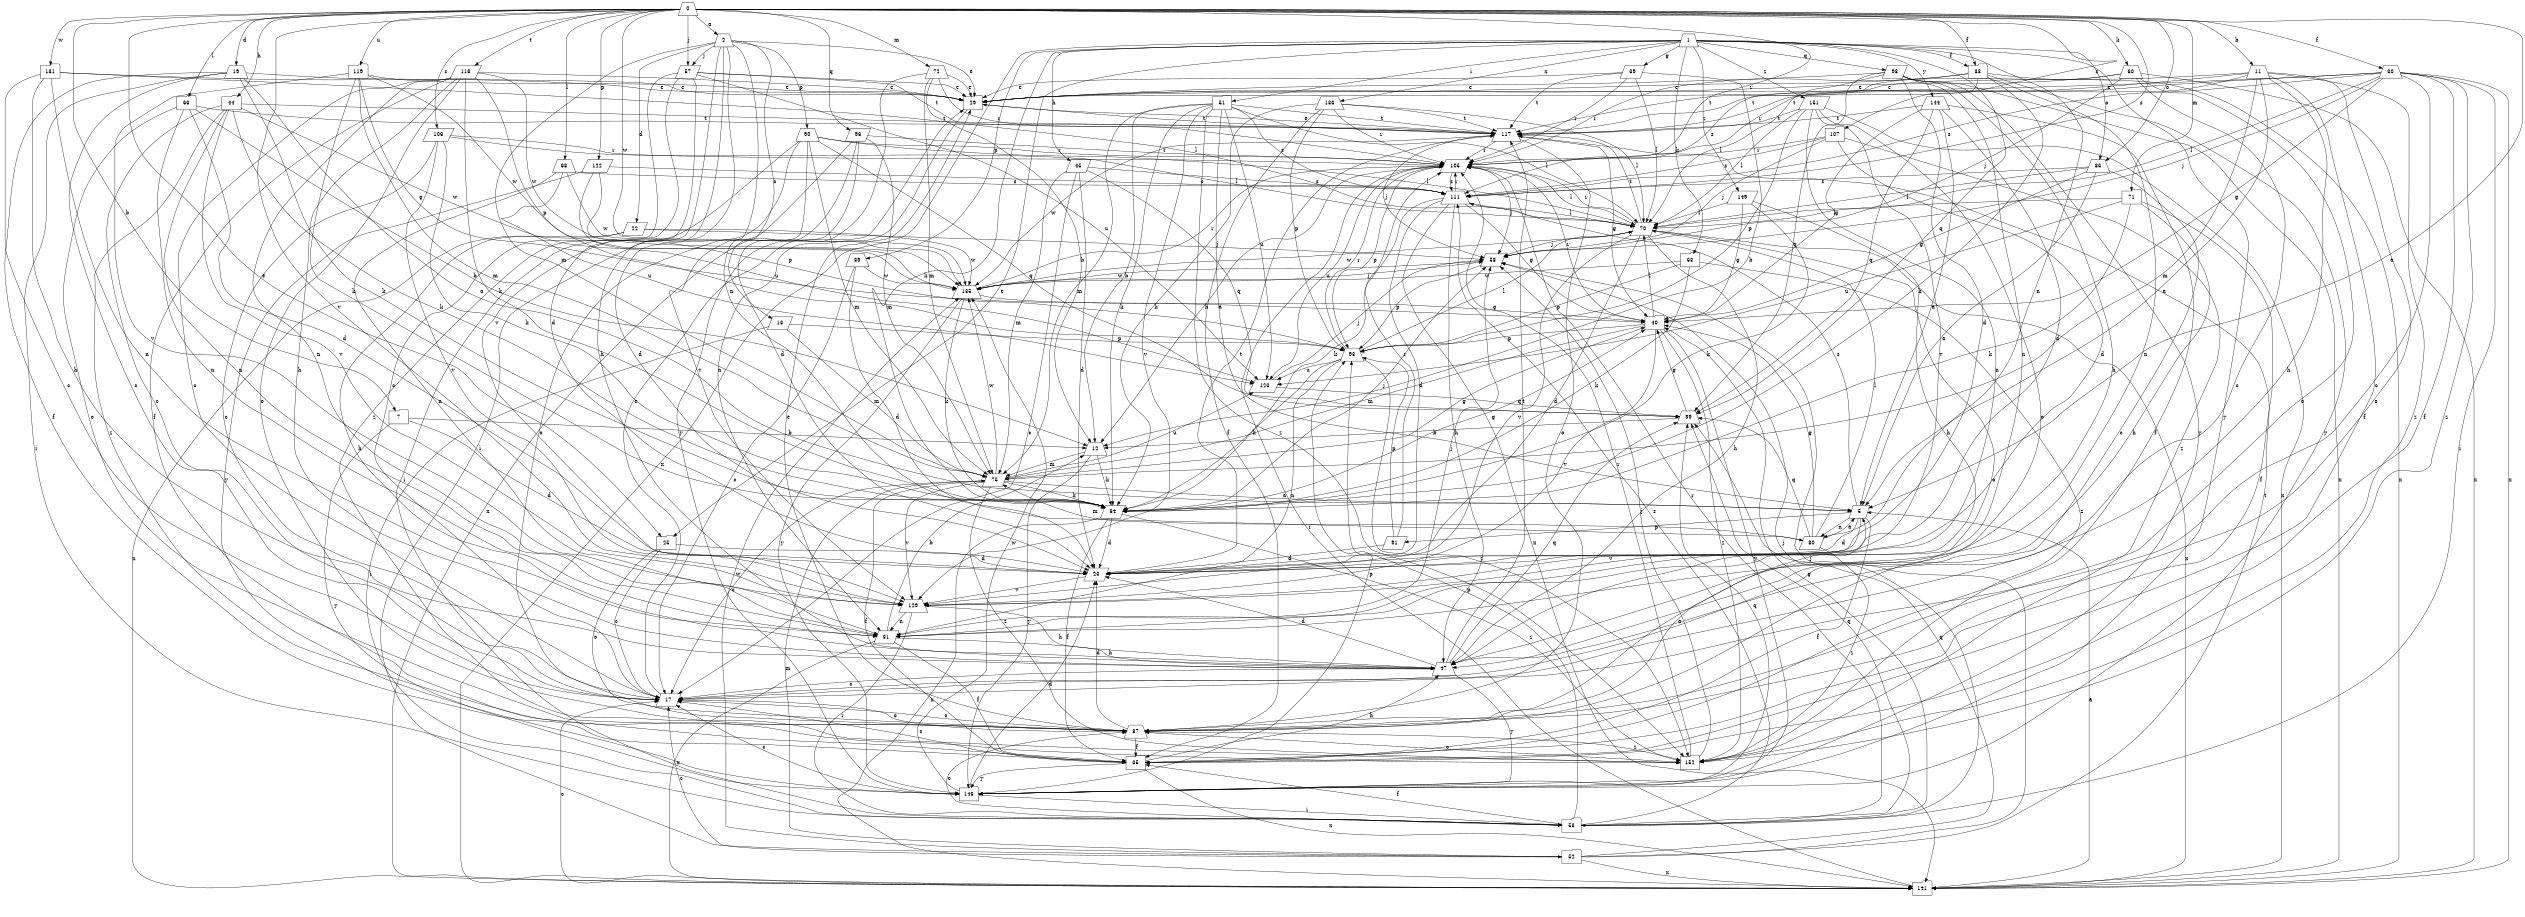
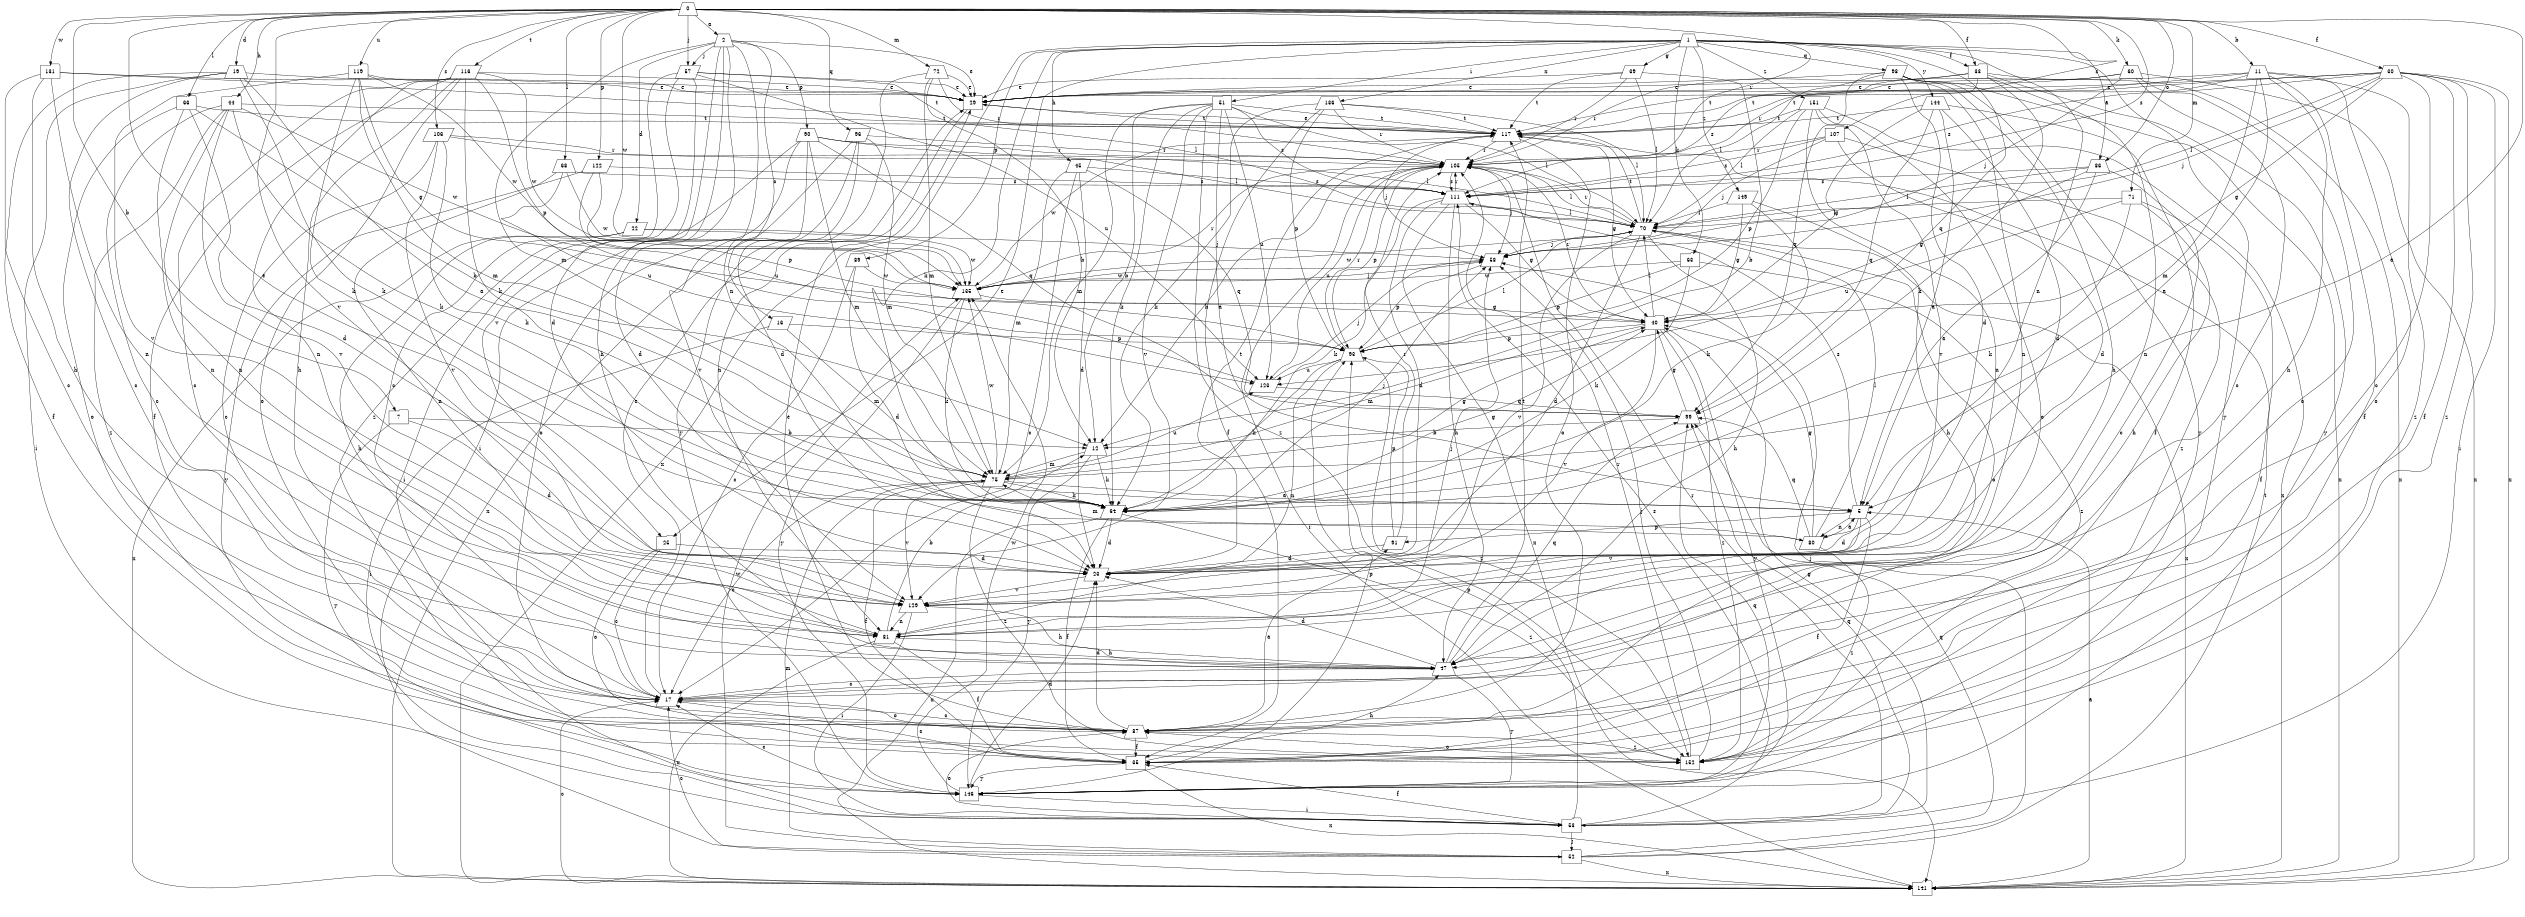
(2107, 103) -> (2107, 103)
(1915, 597) -> (1572, 841)
(1541, 709) -> (1264, 657)
